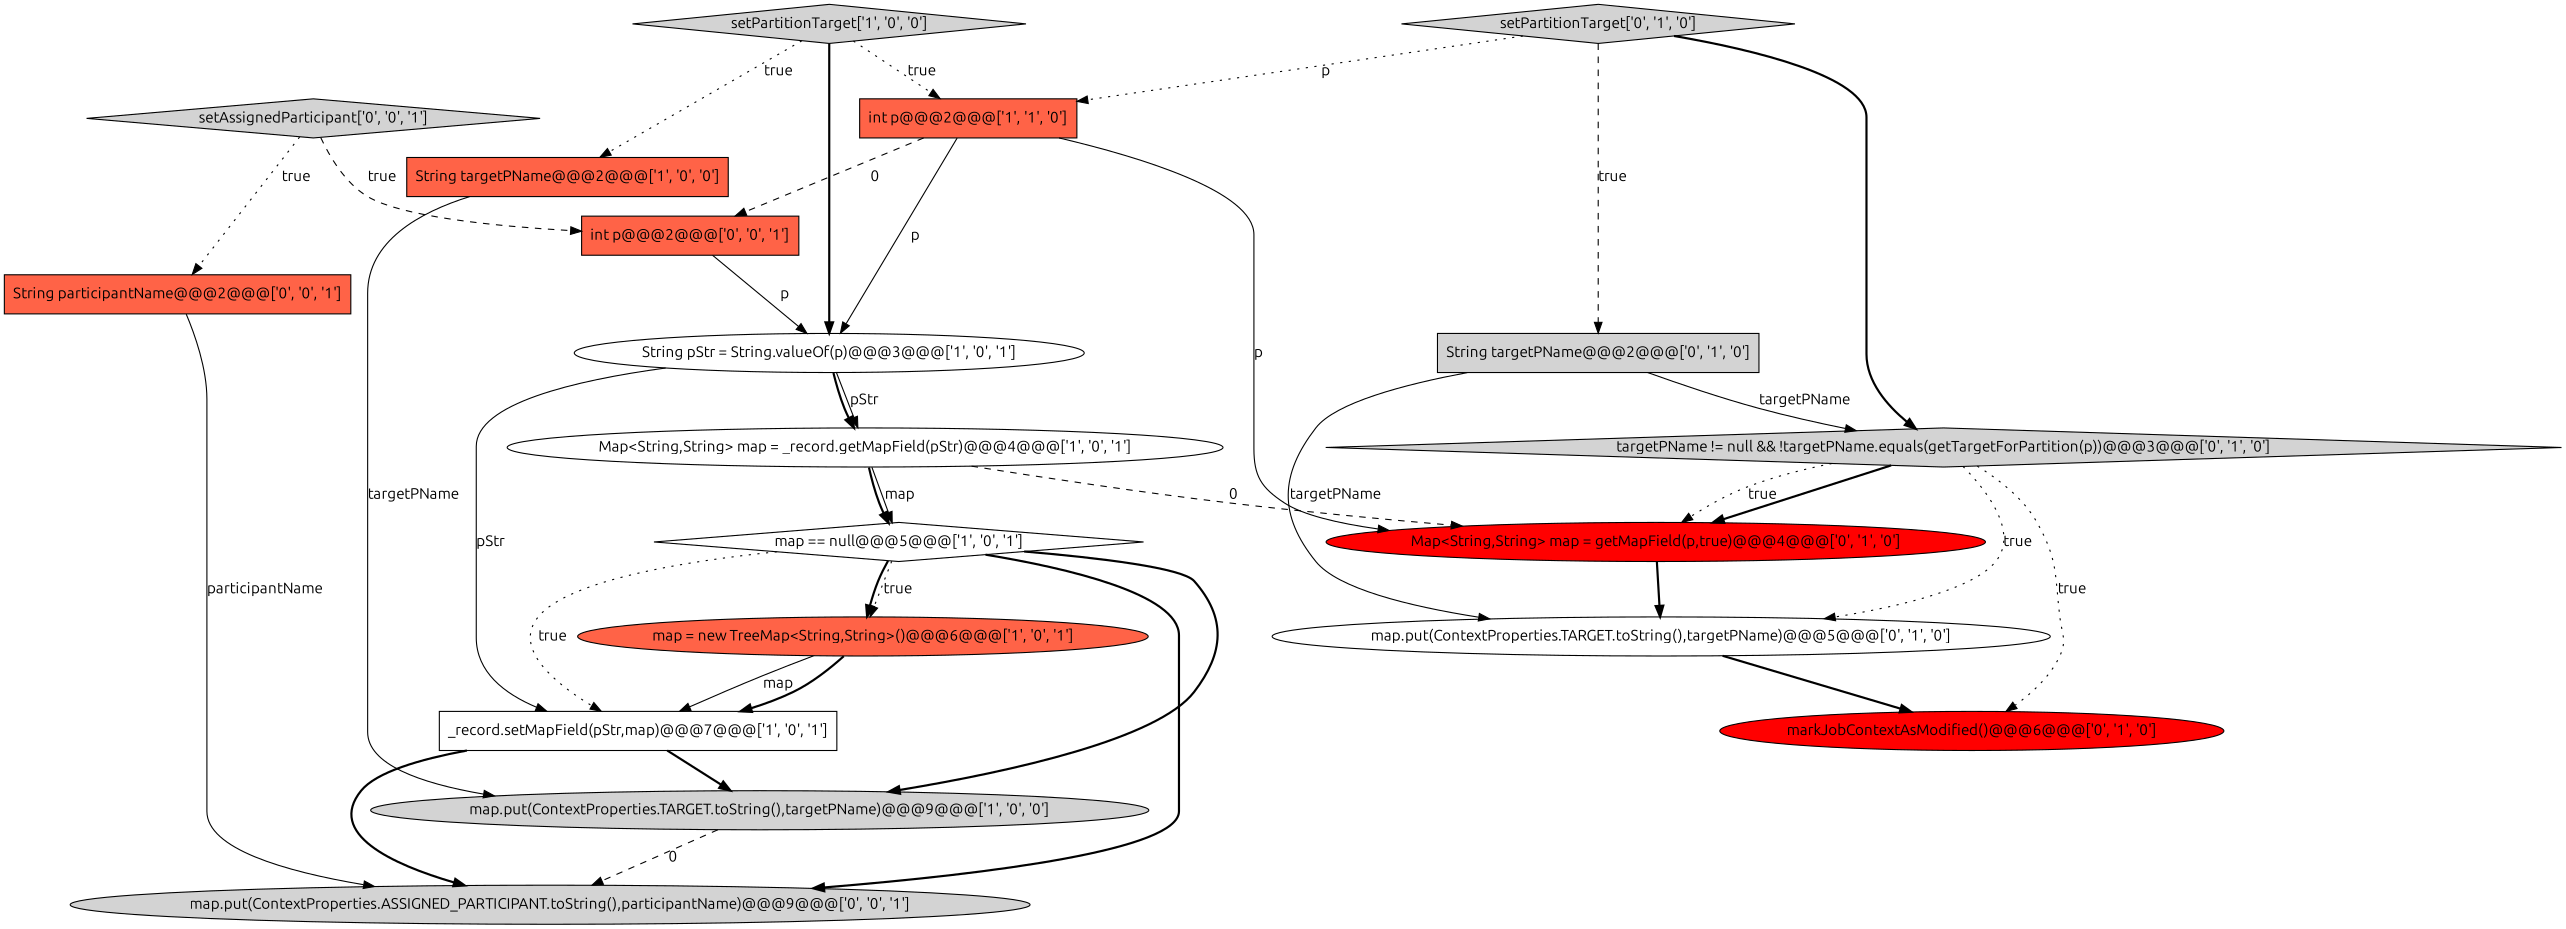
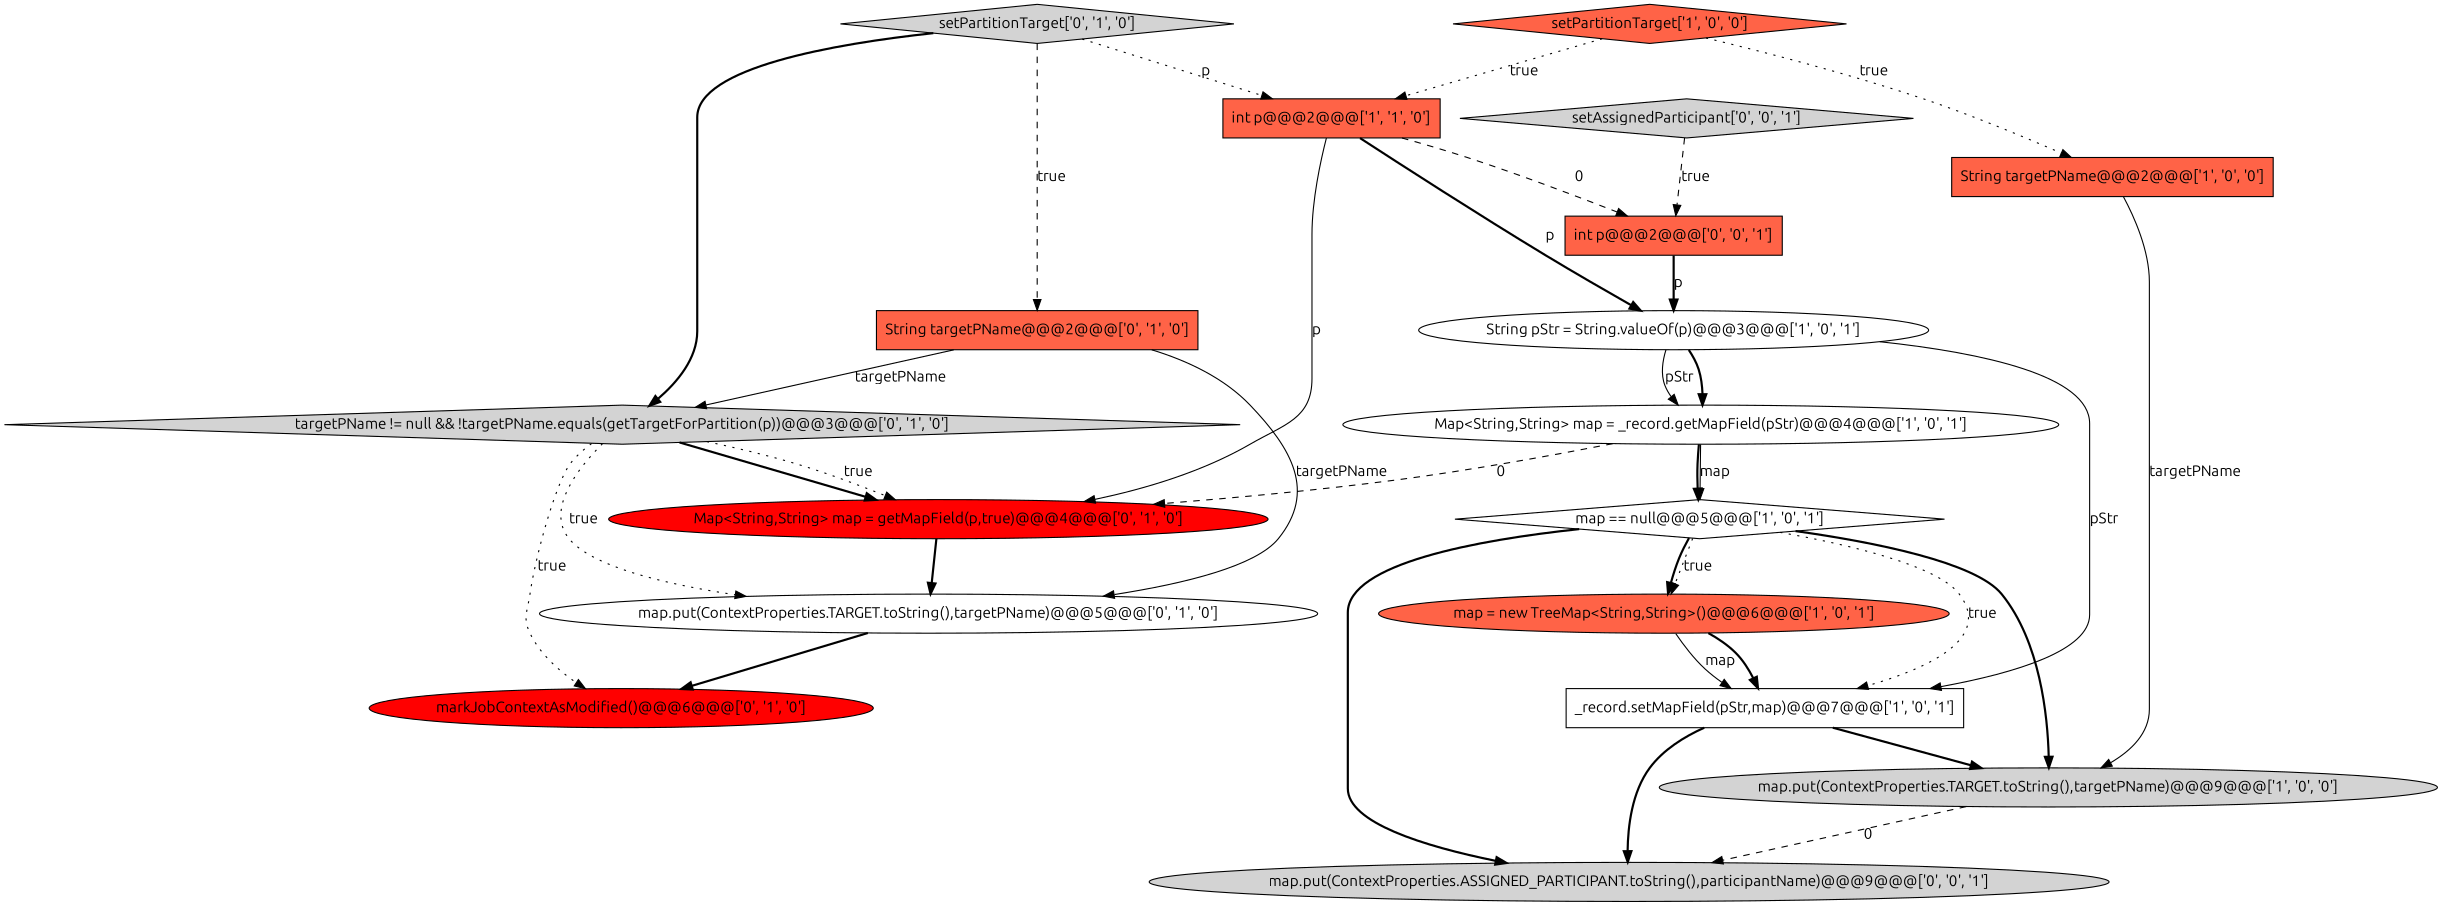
(829, 24) -> (1650, 24)
(829, 190) -> none
(902, 231) -> (1494, 224)
(756, 291) -> (1674, 277)
(178, 294) -> none
(1598, 353) -> (1037, 330)
